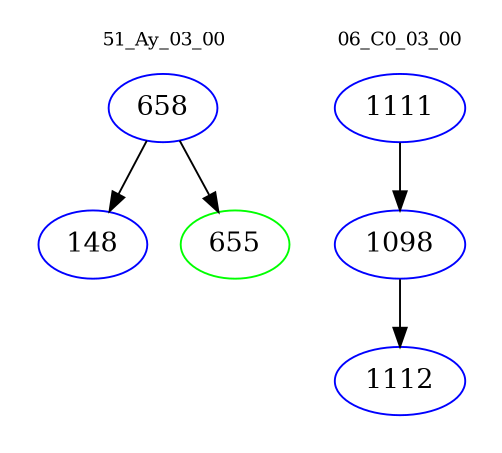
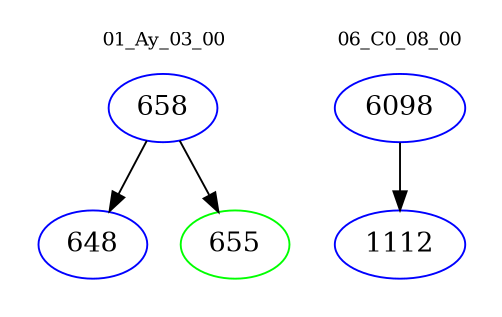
(164, 41) -> (164, 41)
(400, 41) -> (400, 41)
(400, 108) -> none
(93, 245) -> (93, 245)
(400, 245) -> (400, 108)
